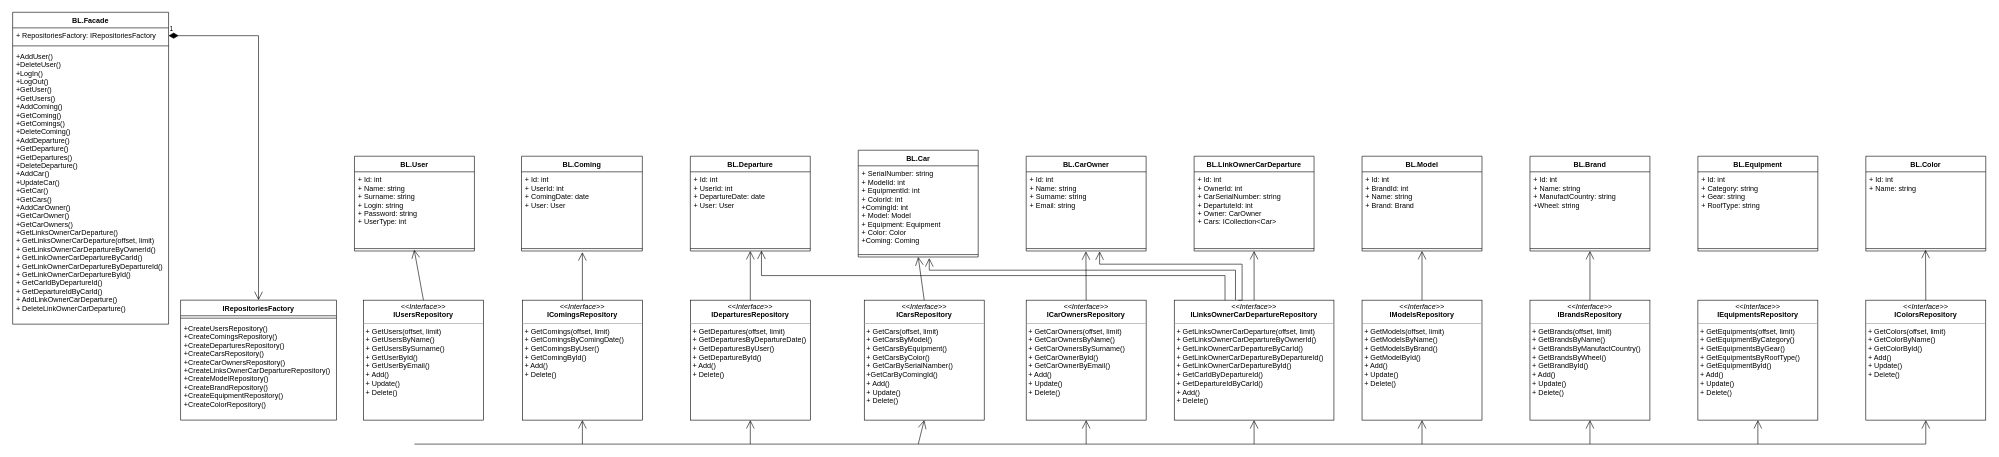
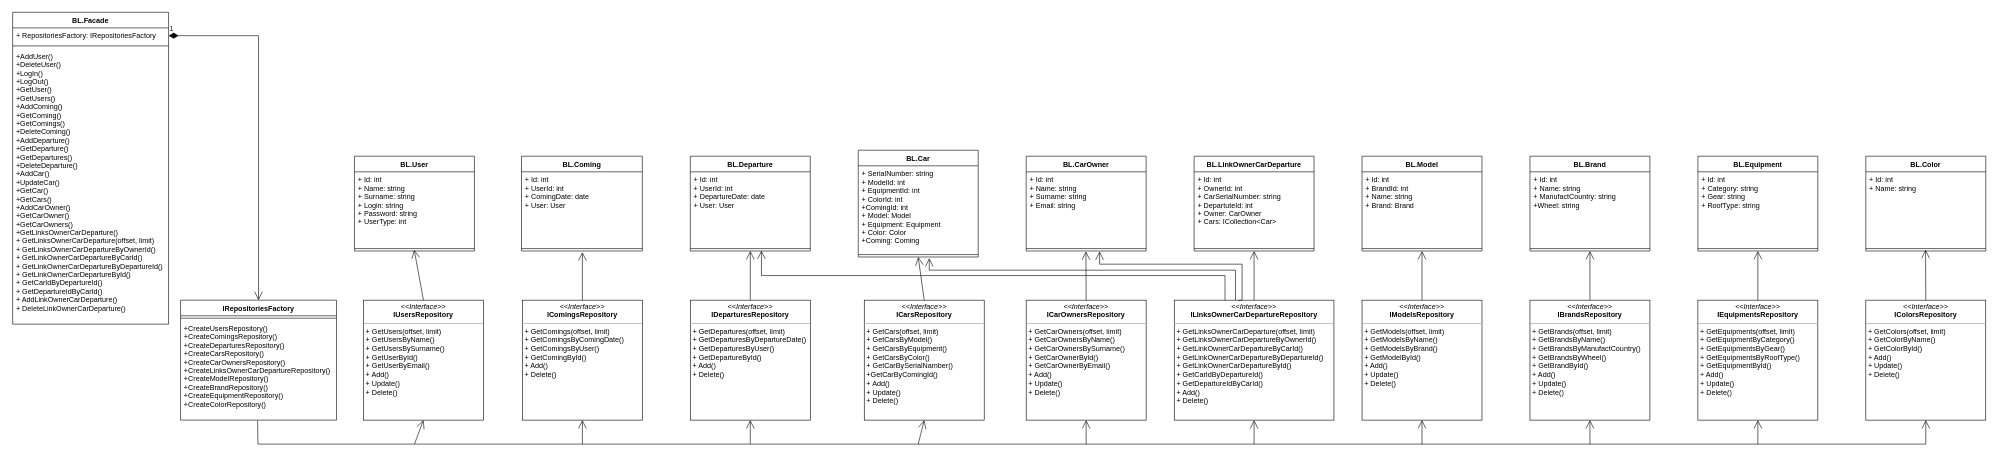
none -> (1758, 277)
none -> (337, 444)
